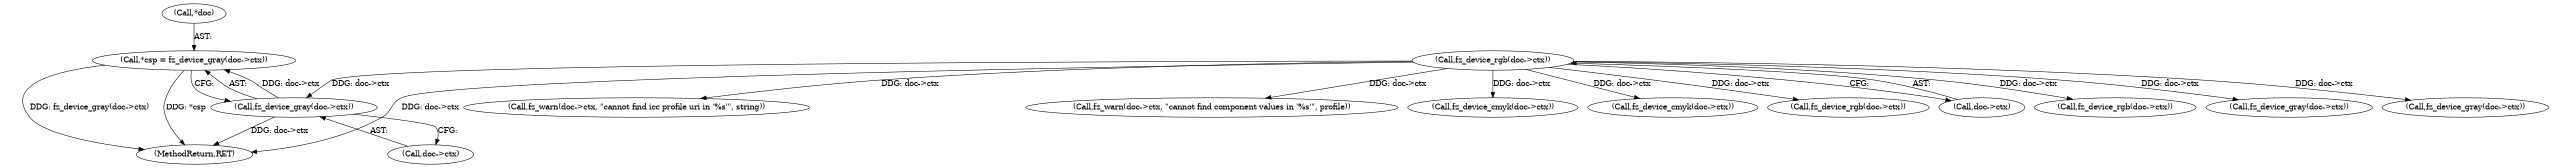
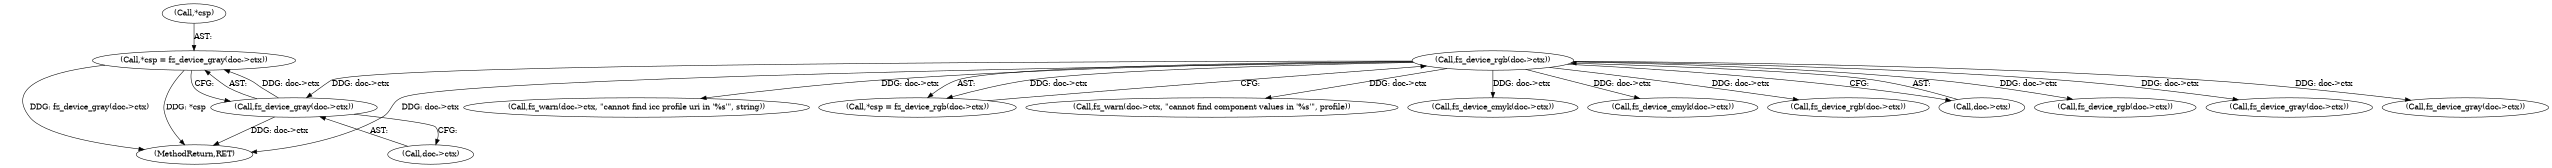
(194, 14) -> (194, 14)
none -> (917, 108)
